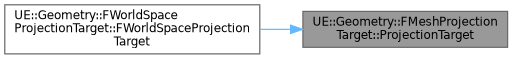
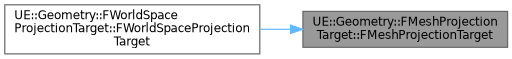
(405, 29) -> (405, 29)
